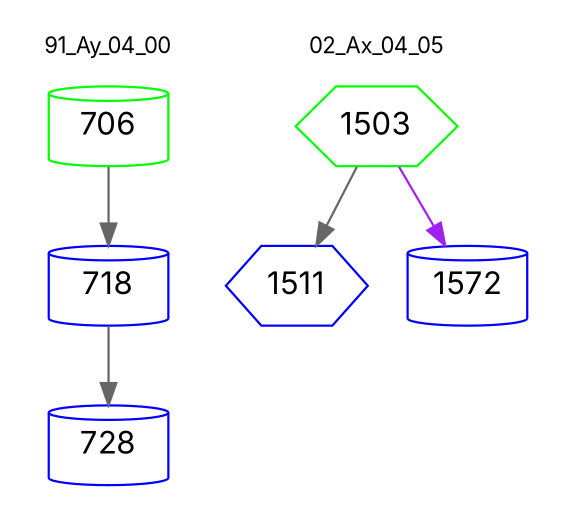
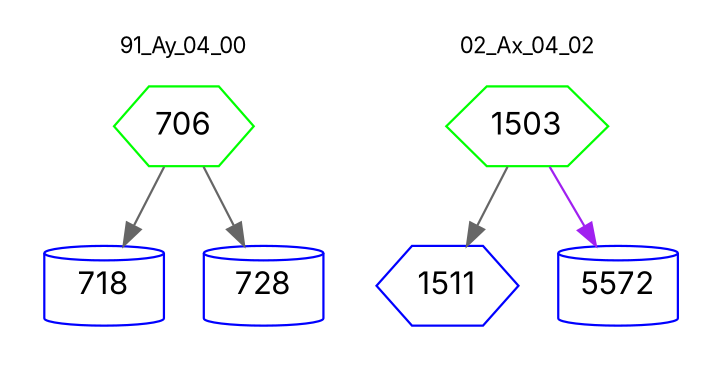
(377, 48) -> (527, 48)
(109, 126) -> (184, 126)
(467, 286) -> (618, 286)
(109, 355) -> (219, 196)
